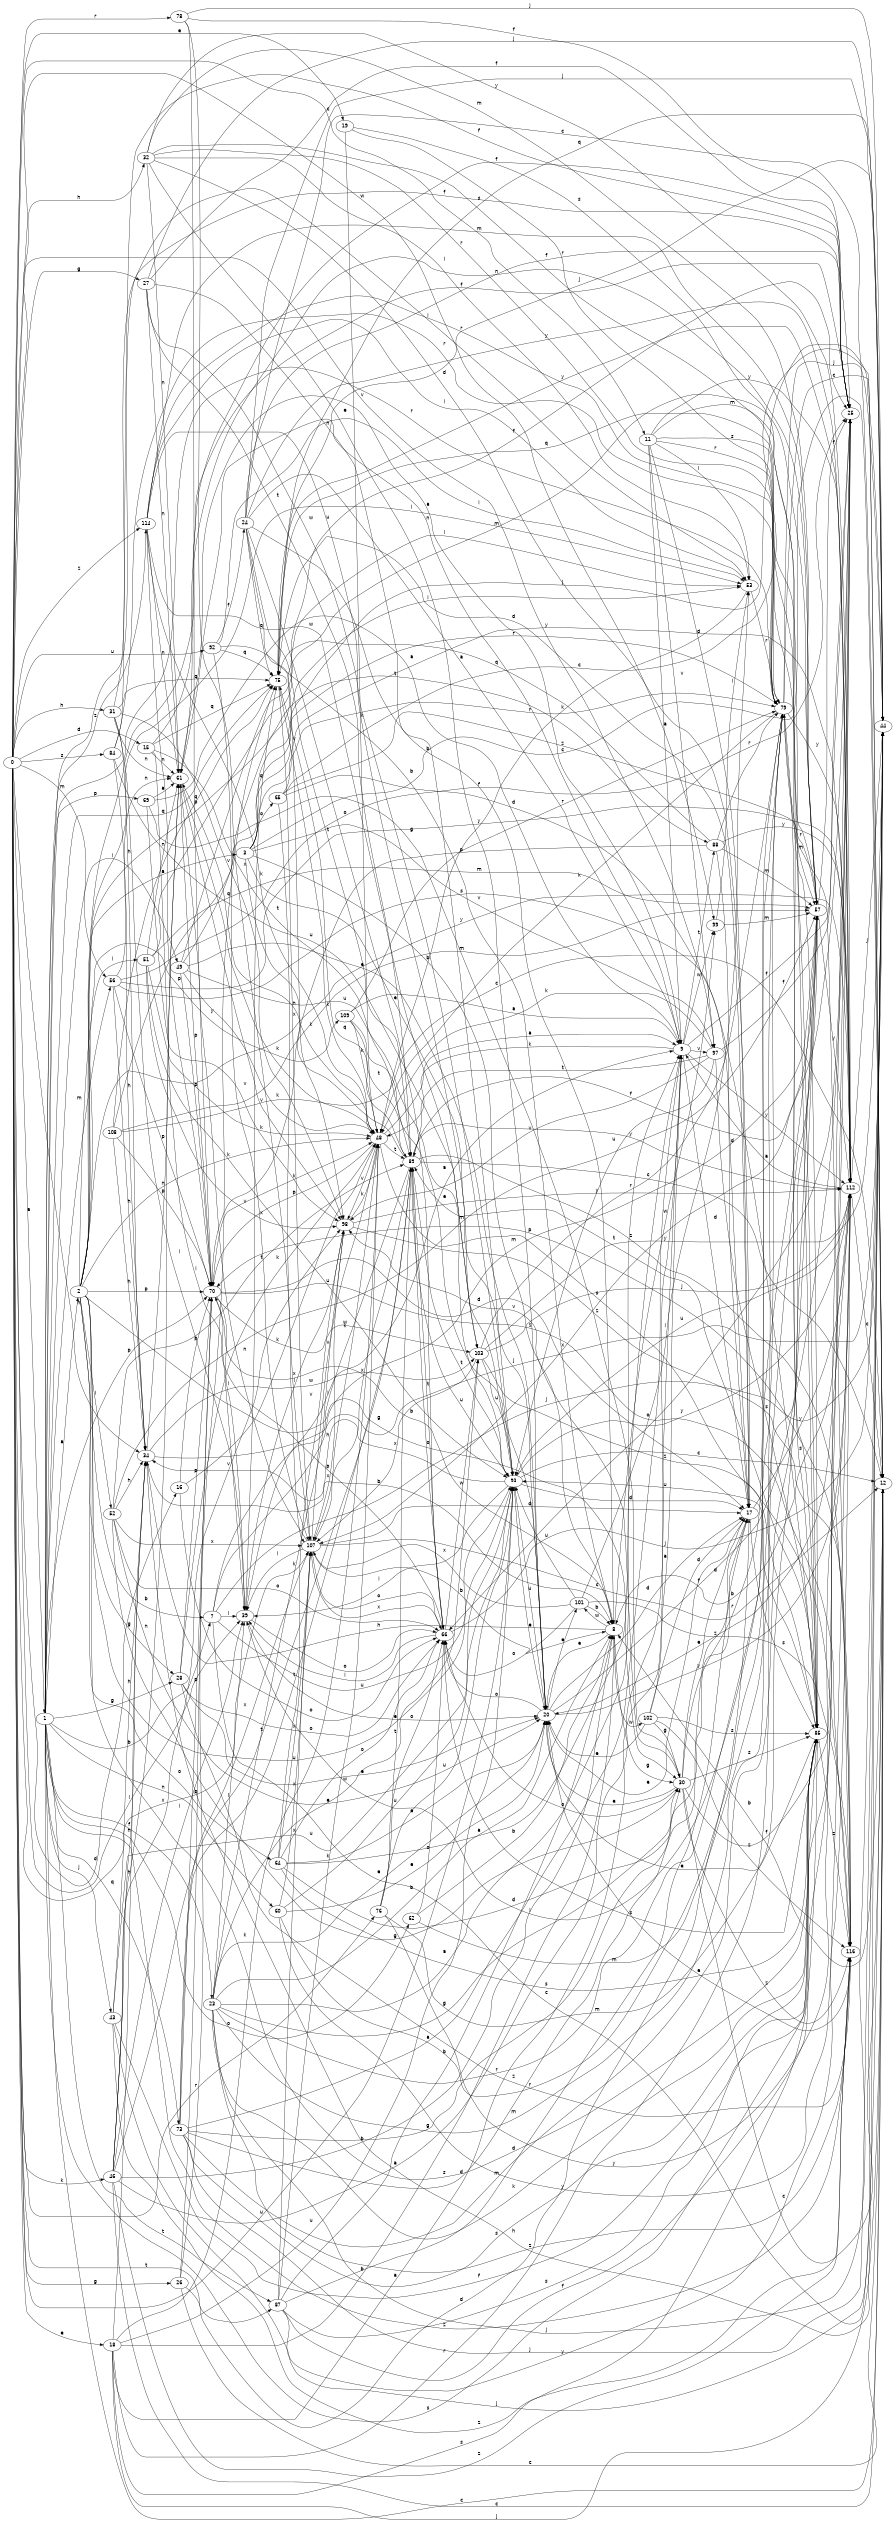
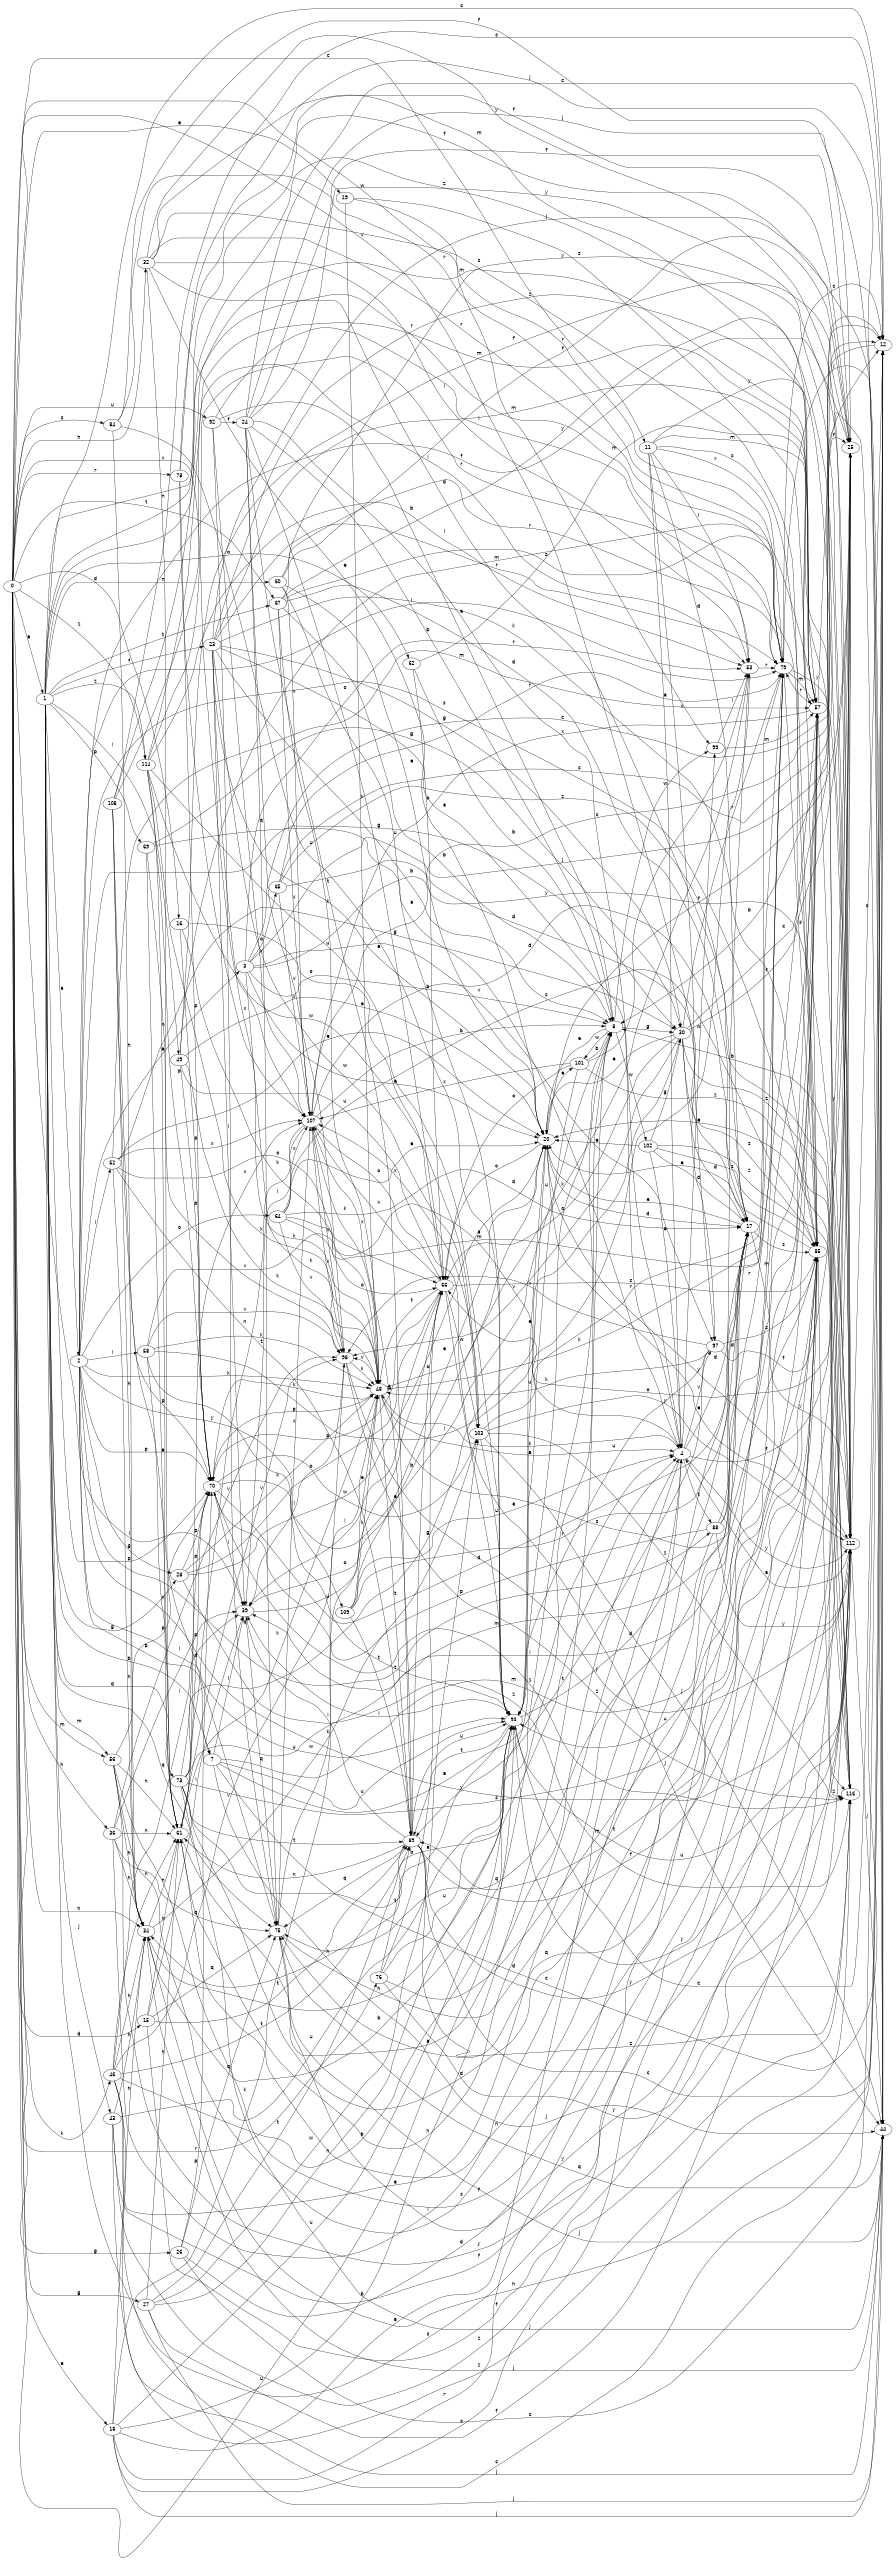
(112, 712) -> (112, 1834)
(146, 960) -> (146, 1351)
(682, 1050) -> (682, 1454)
(715, 1331) -> none
(427, 1400) -> (399, 1325)
